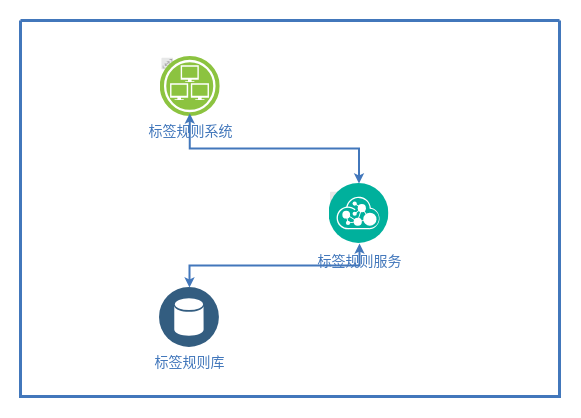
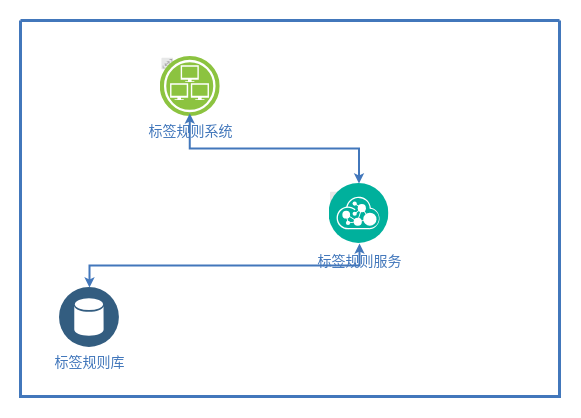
(190, 318) -> (90, 318)
